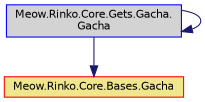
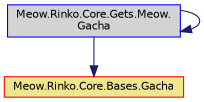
(94, 21) -> (94, 21)
